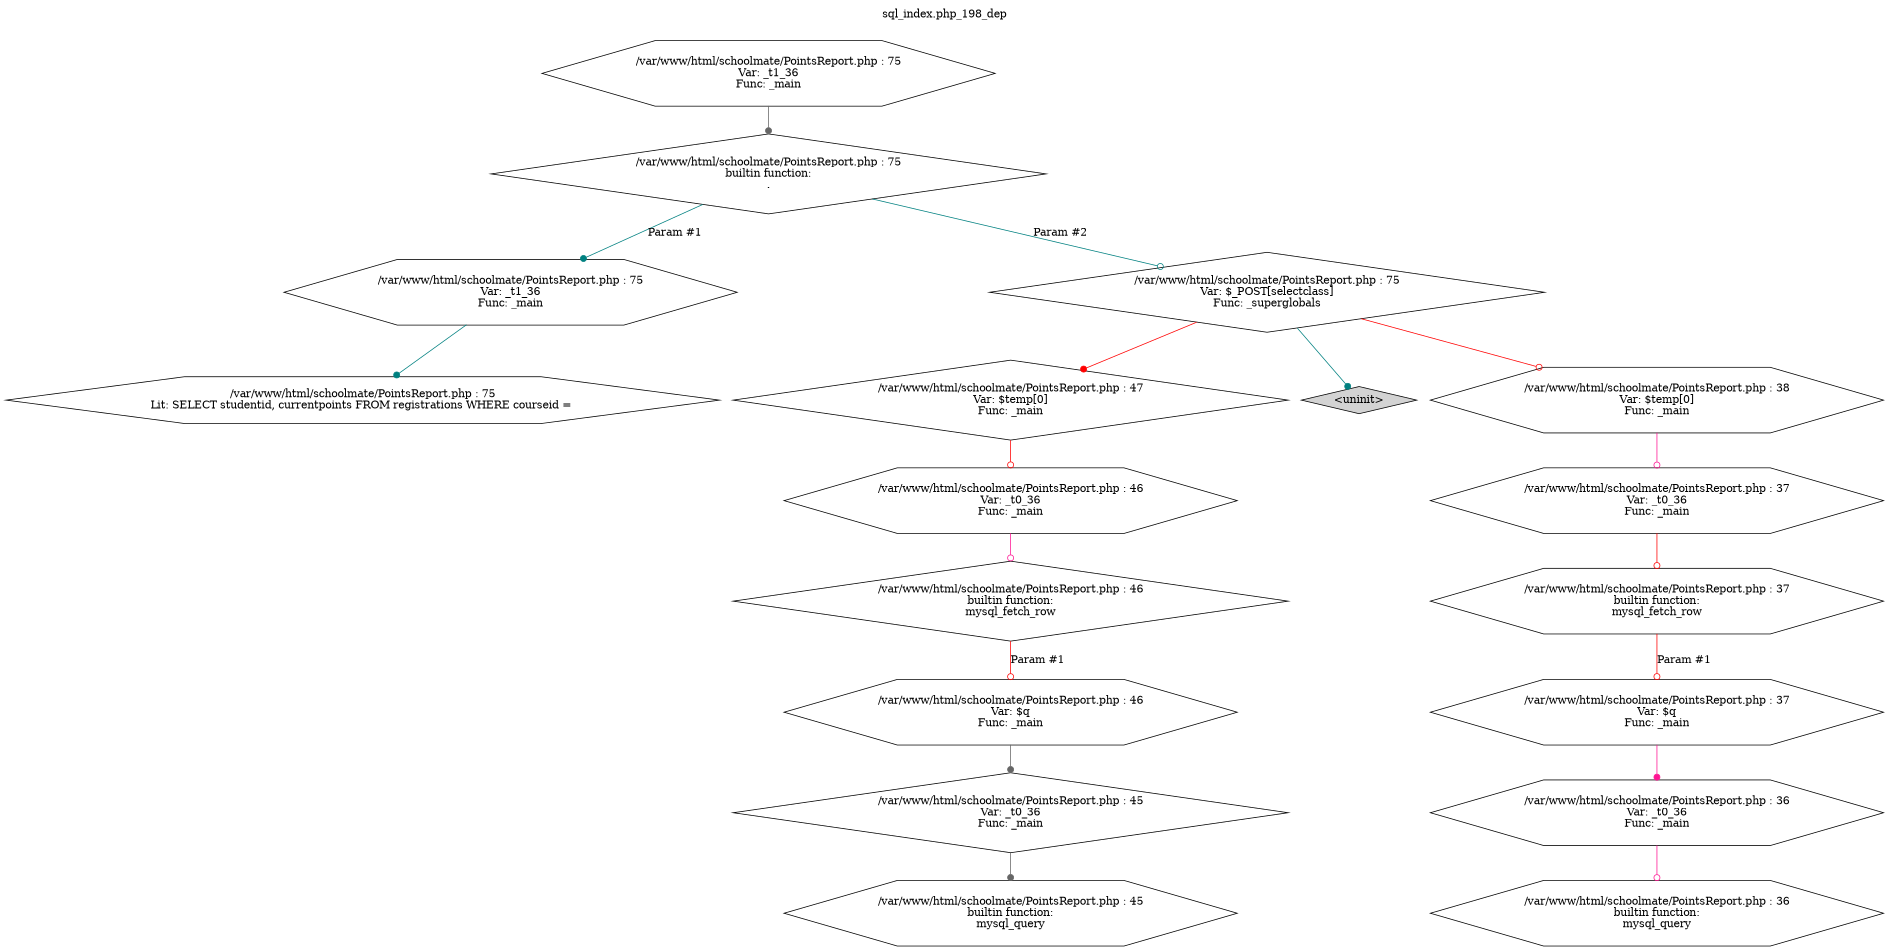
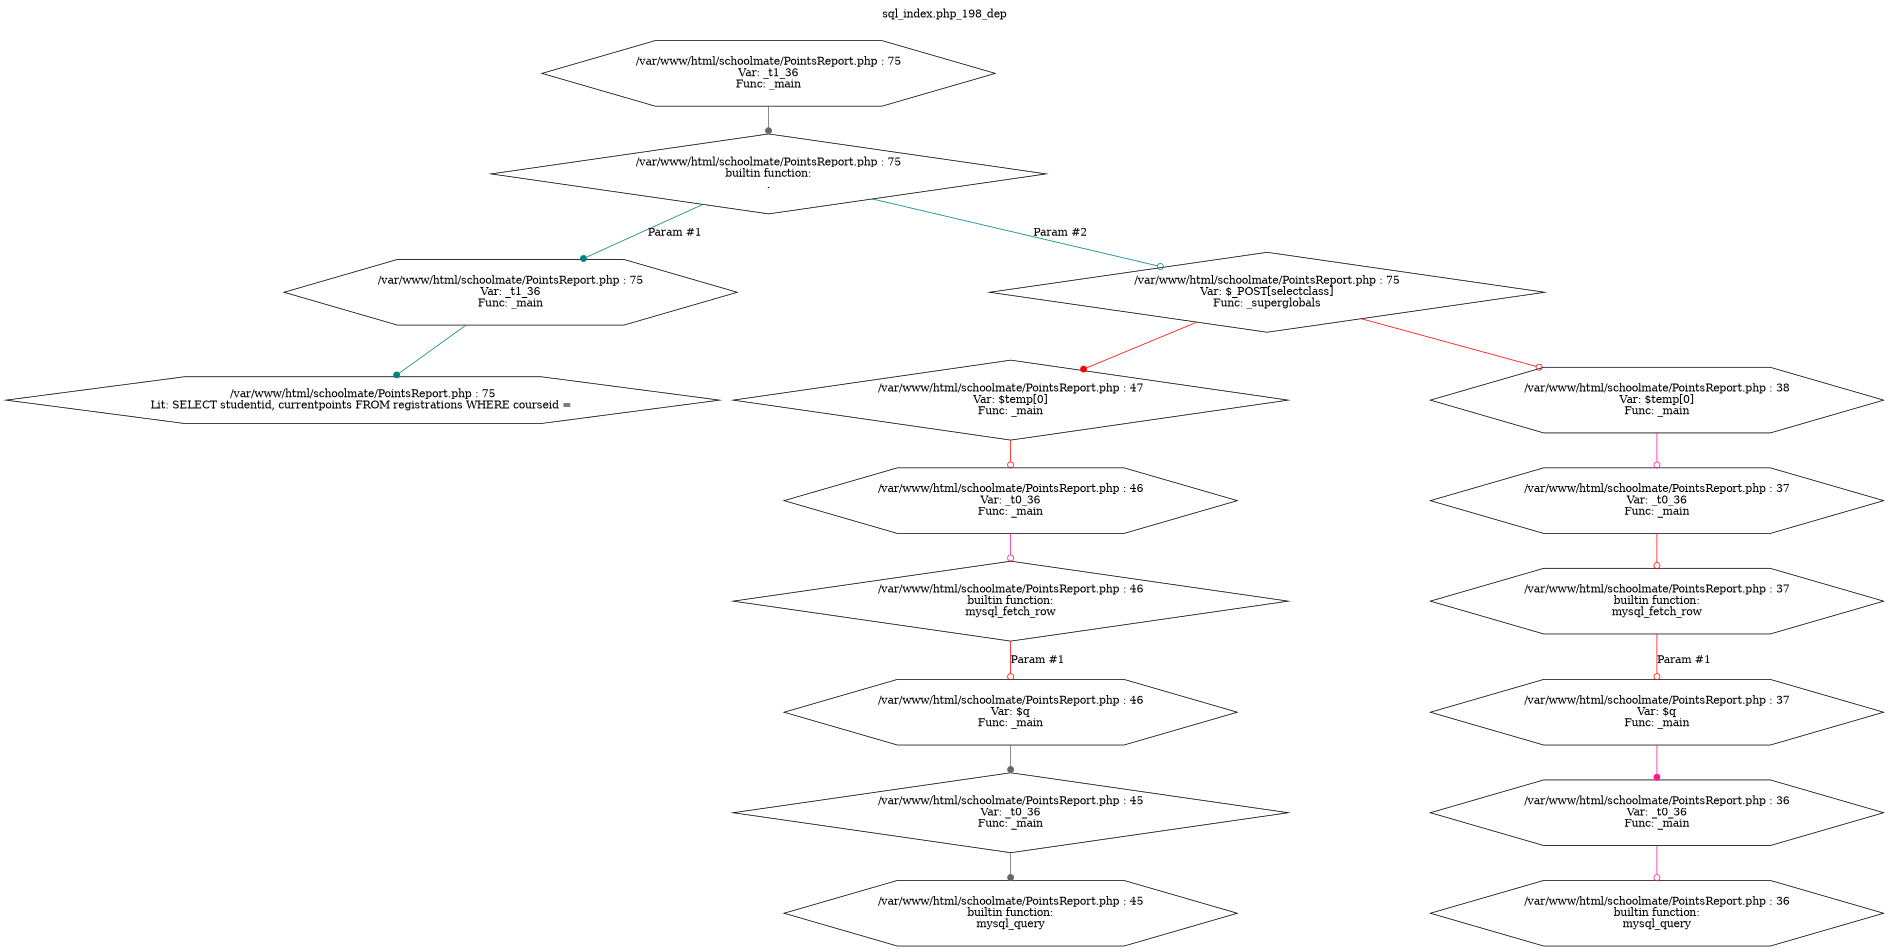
(1359, 400) -> none
